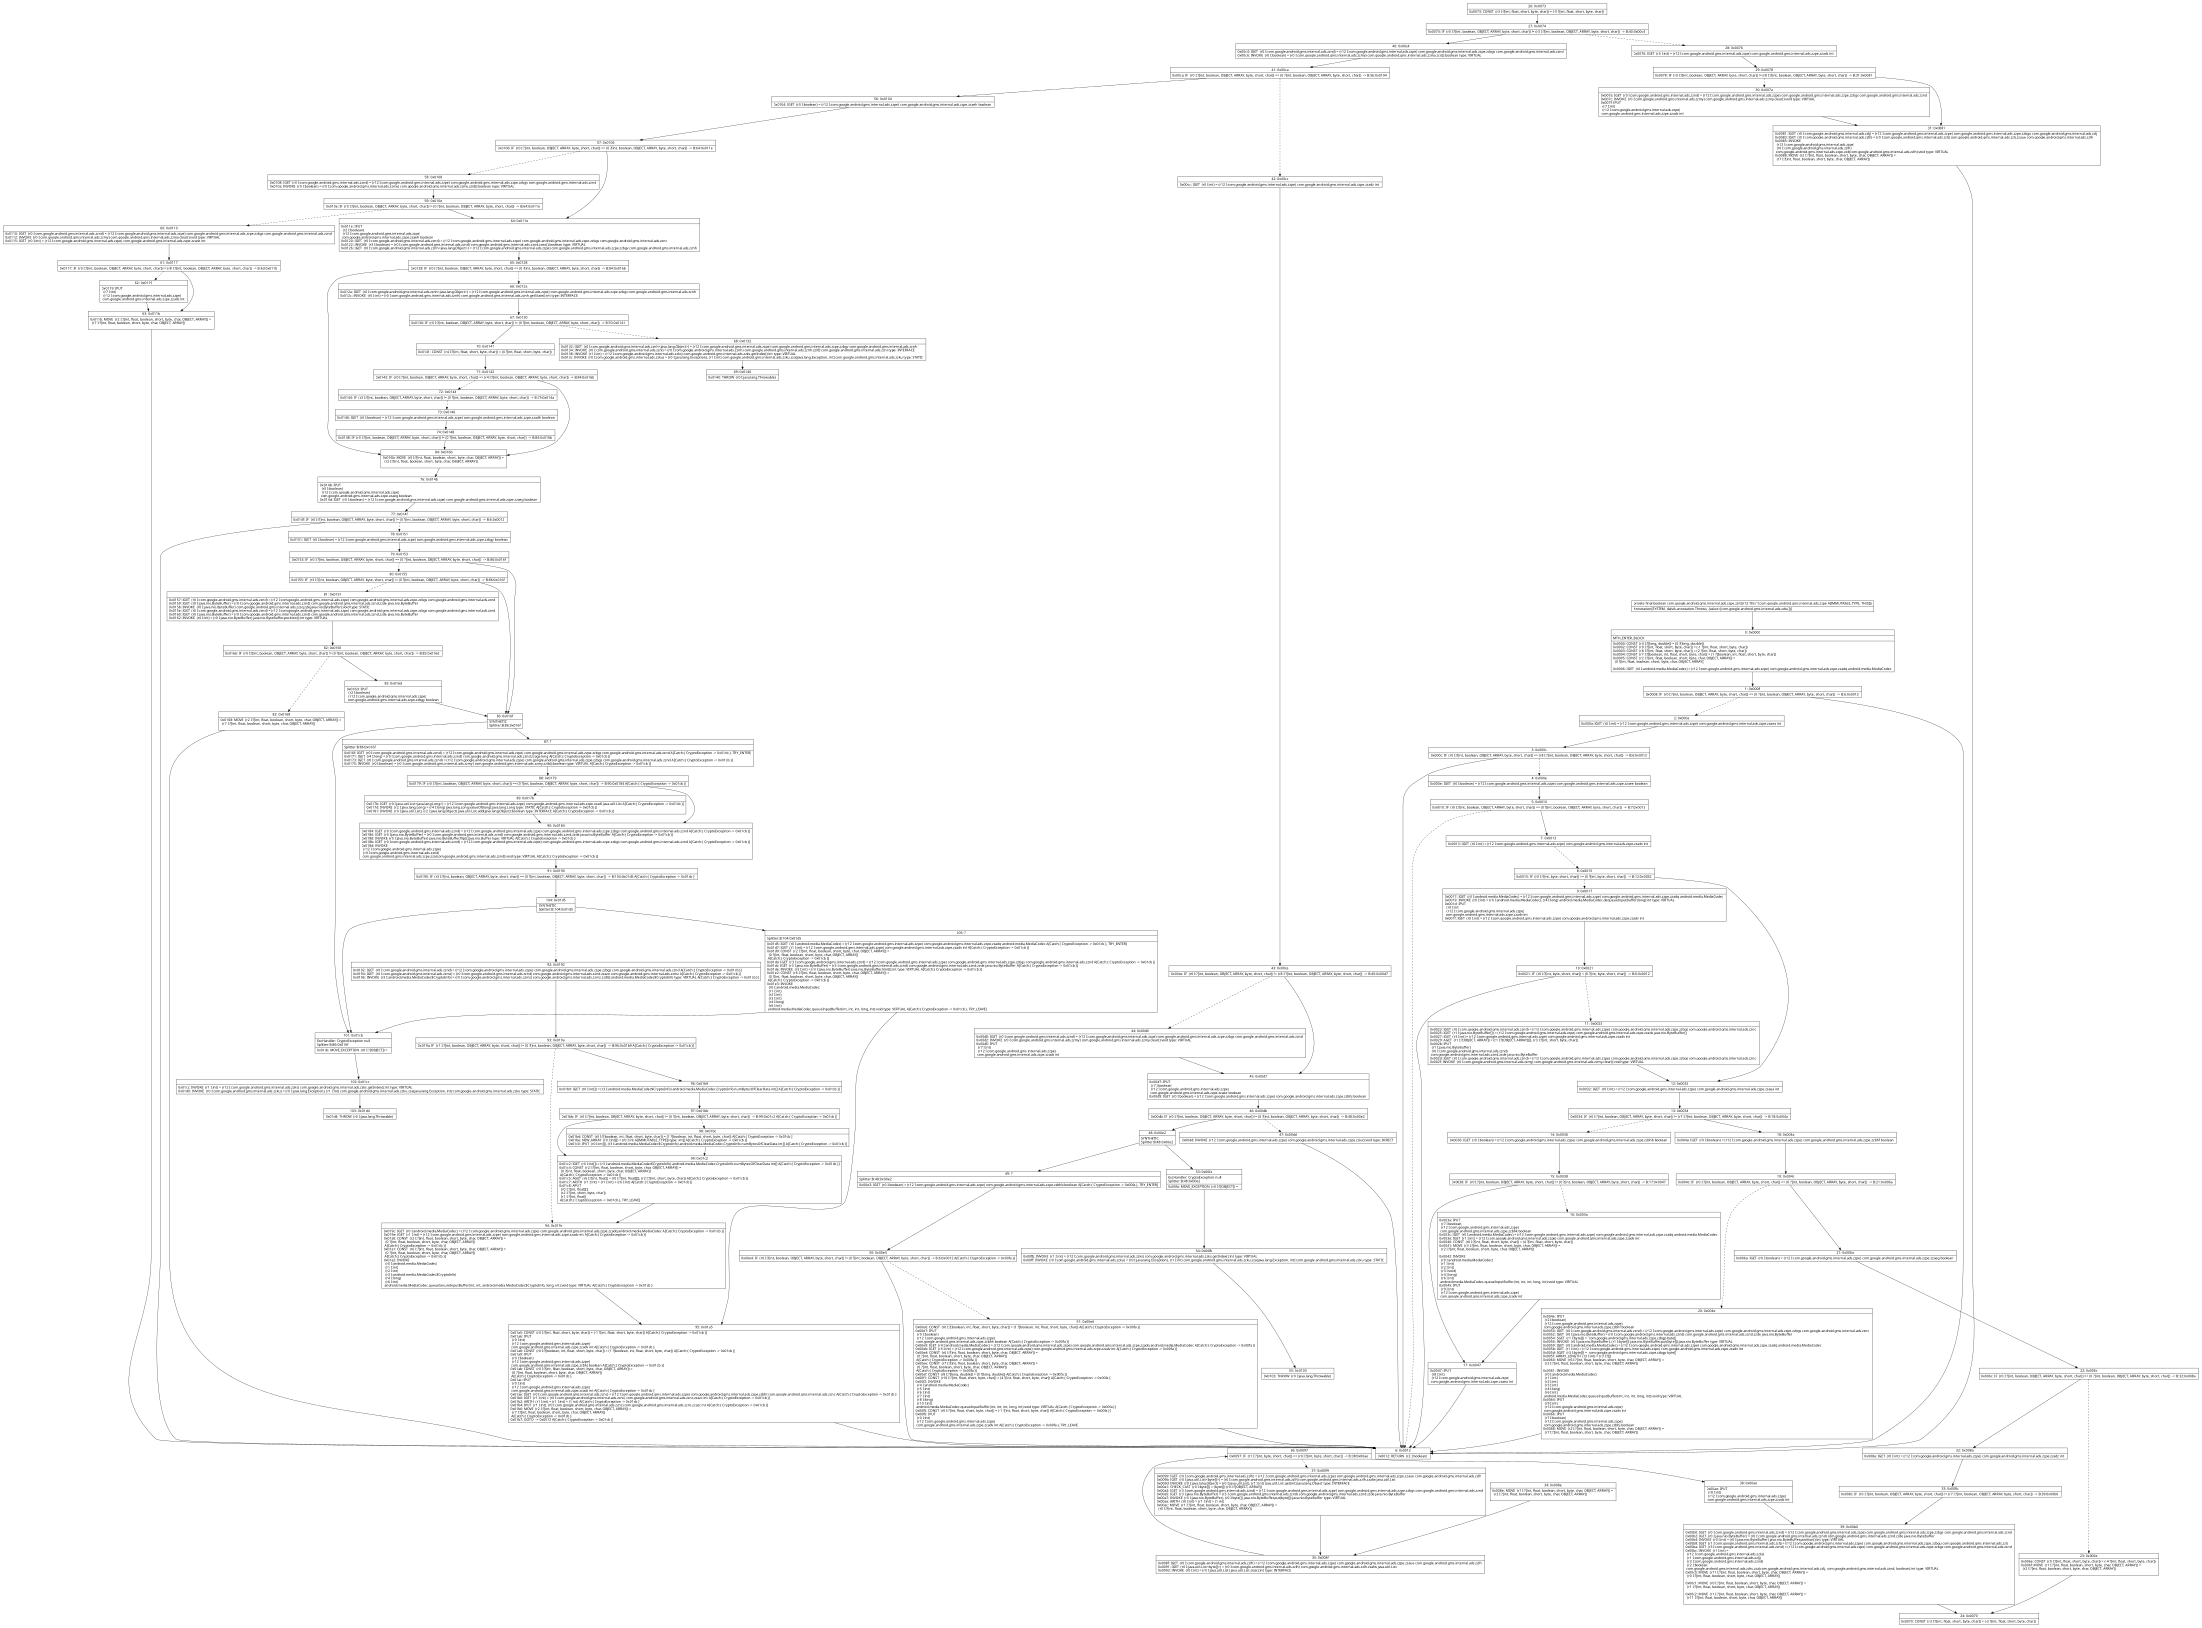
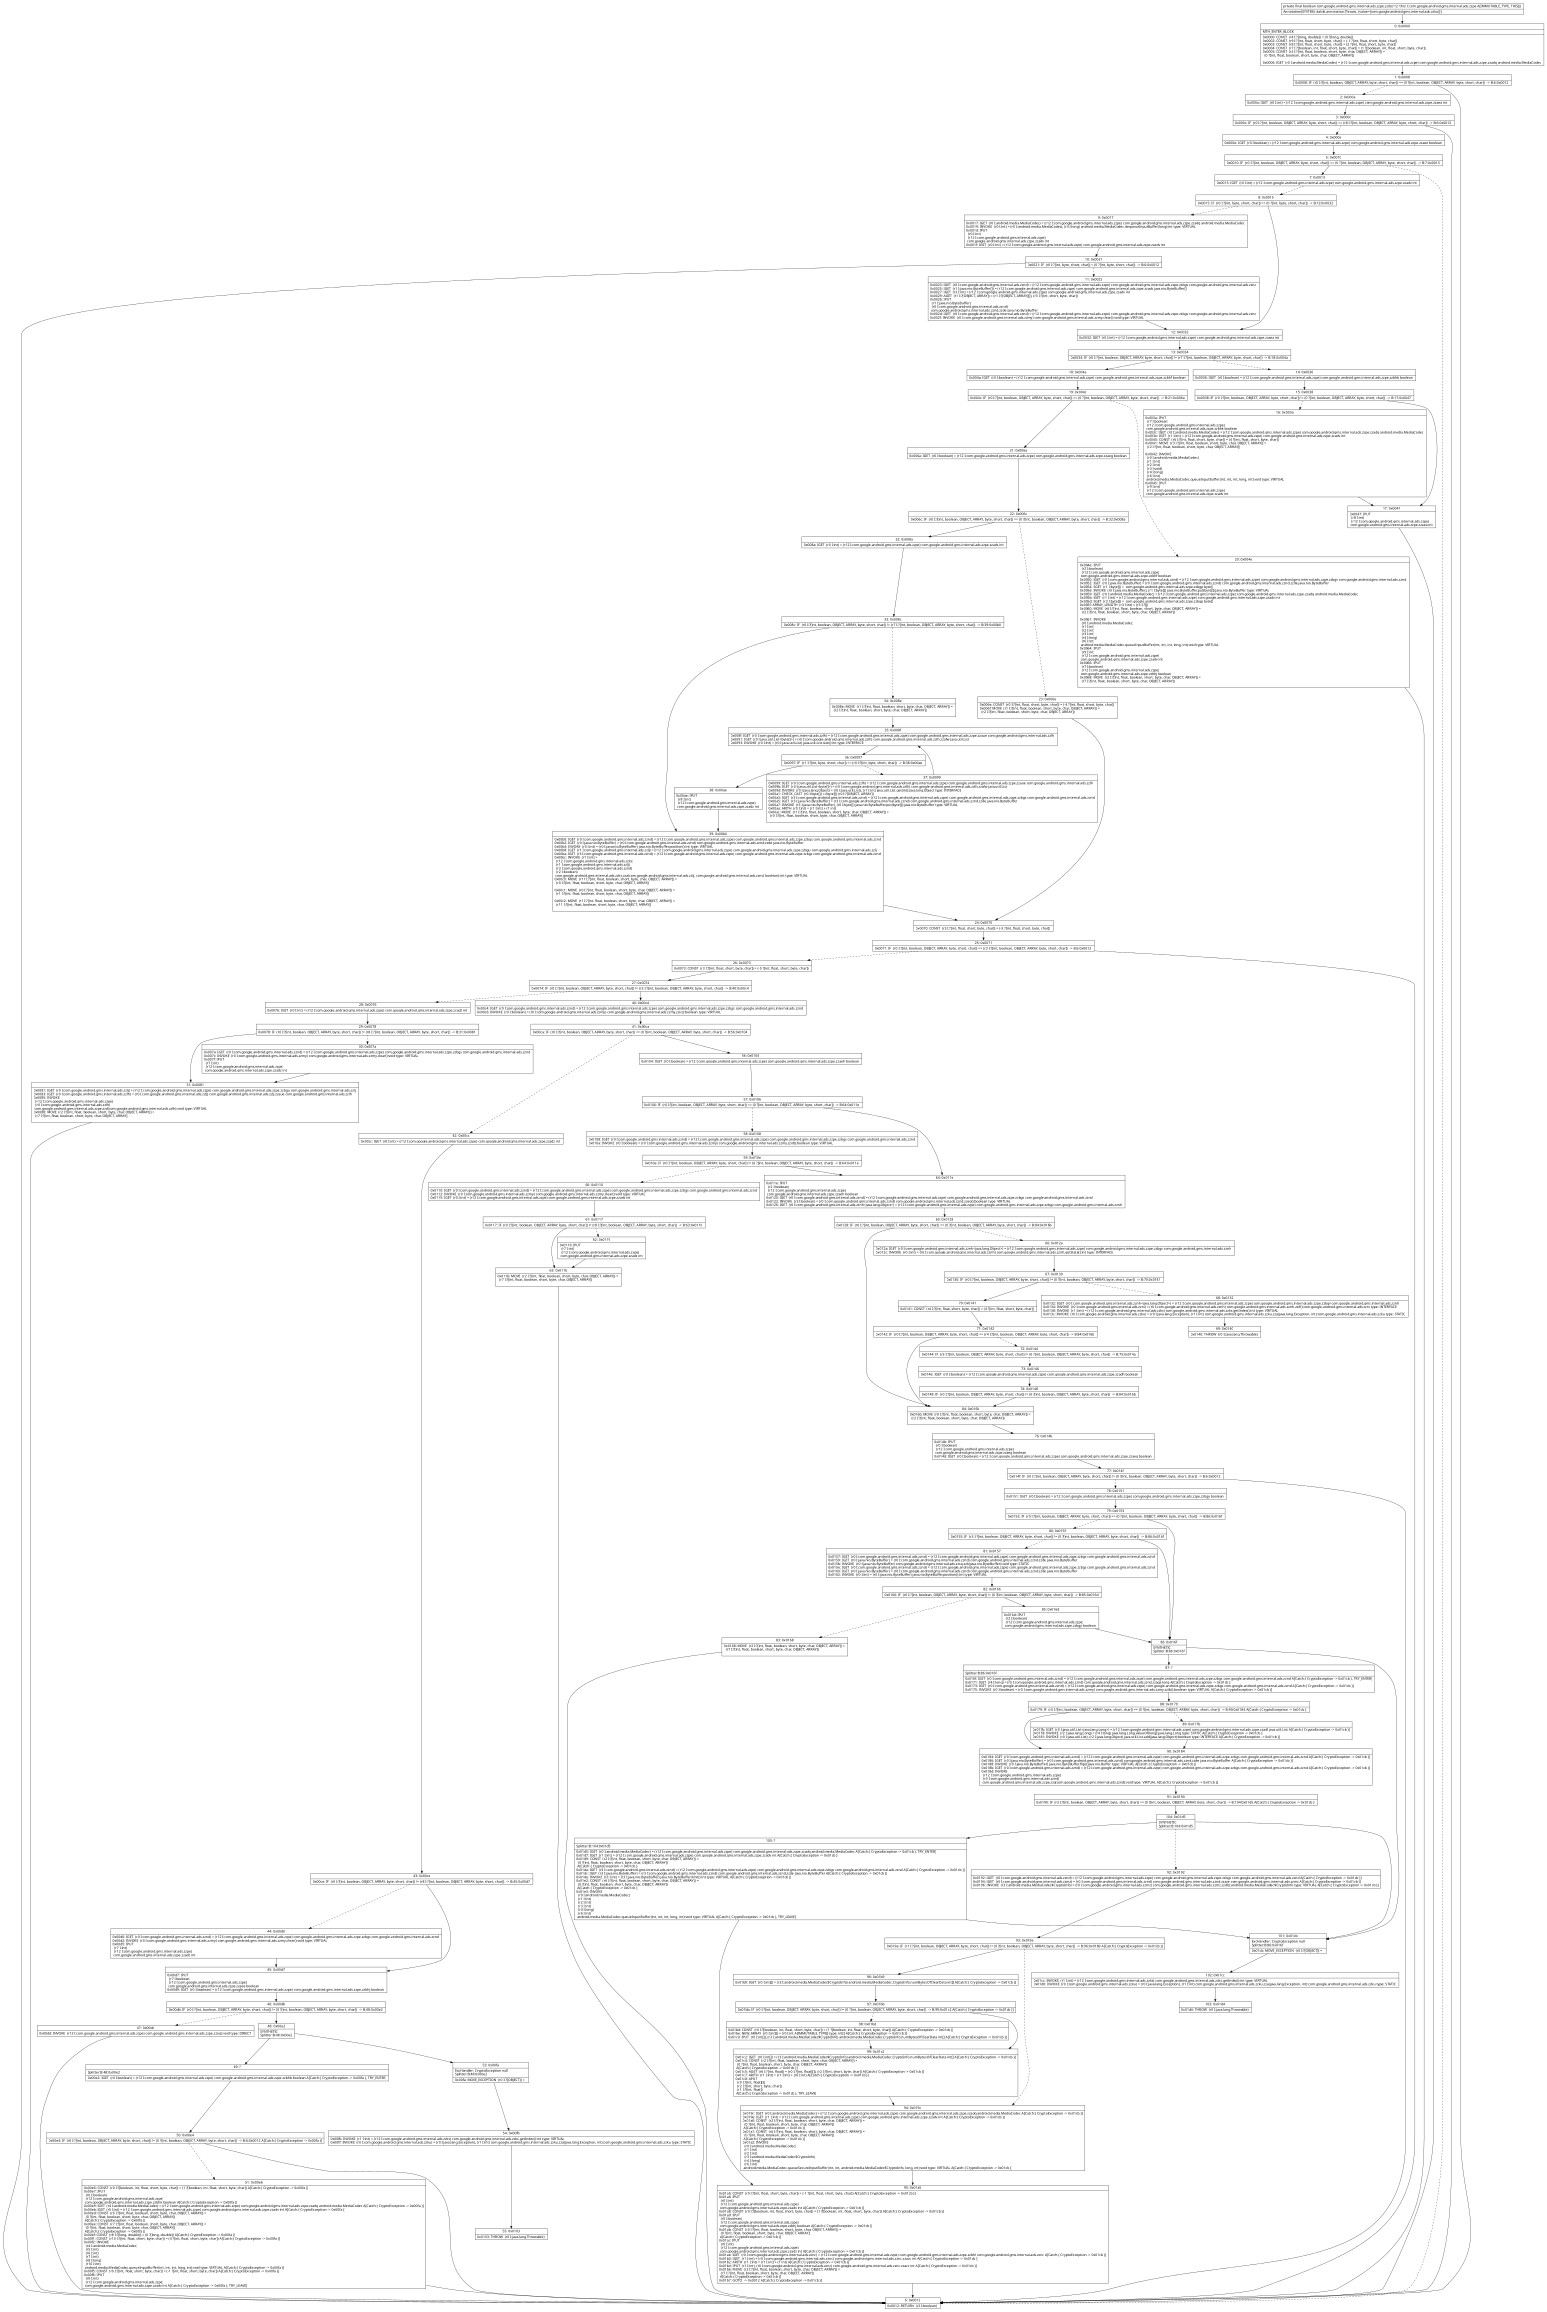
none -> (893, 662)
none -> (984, 946)
